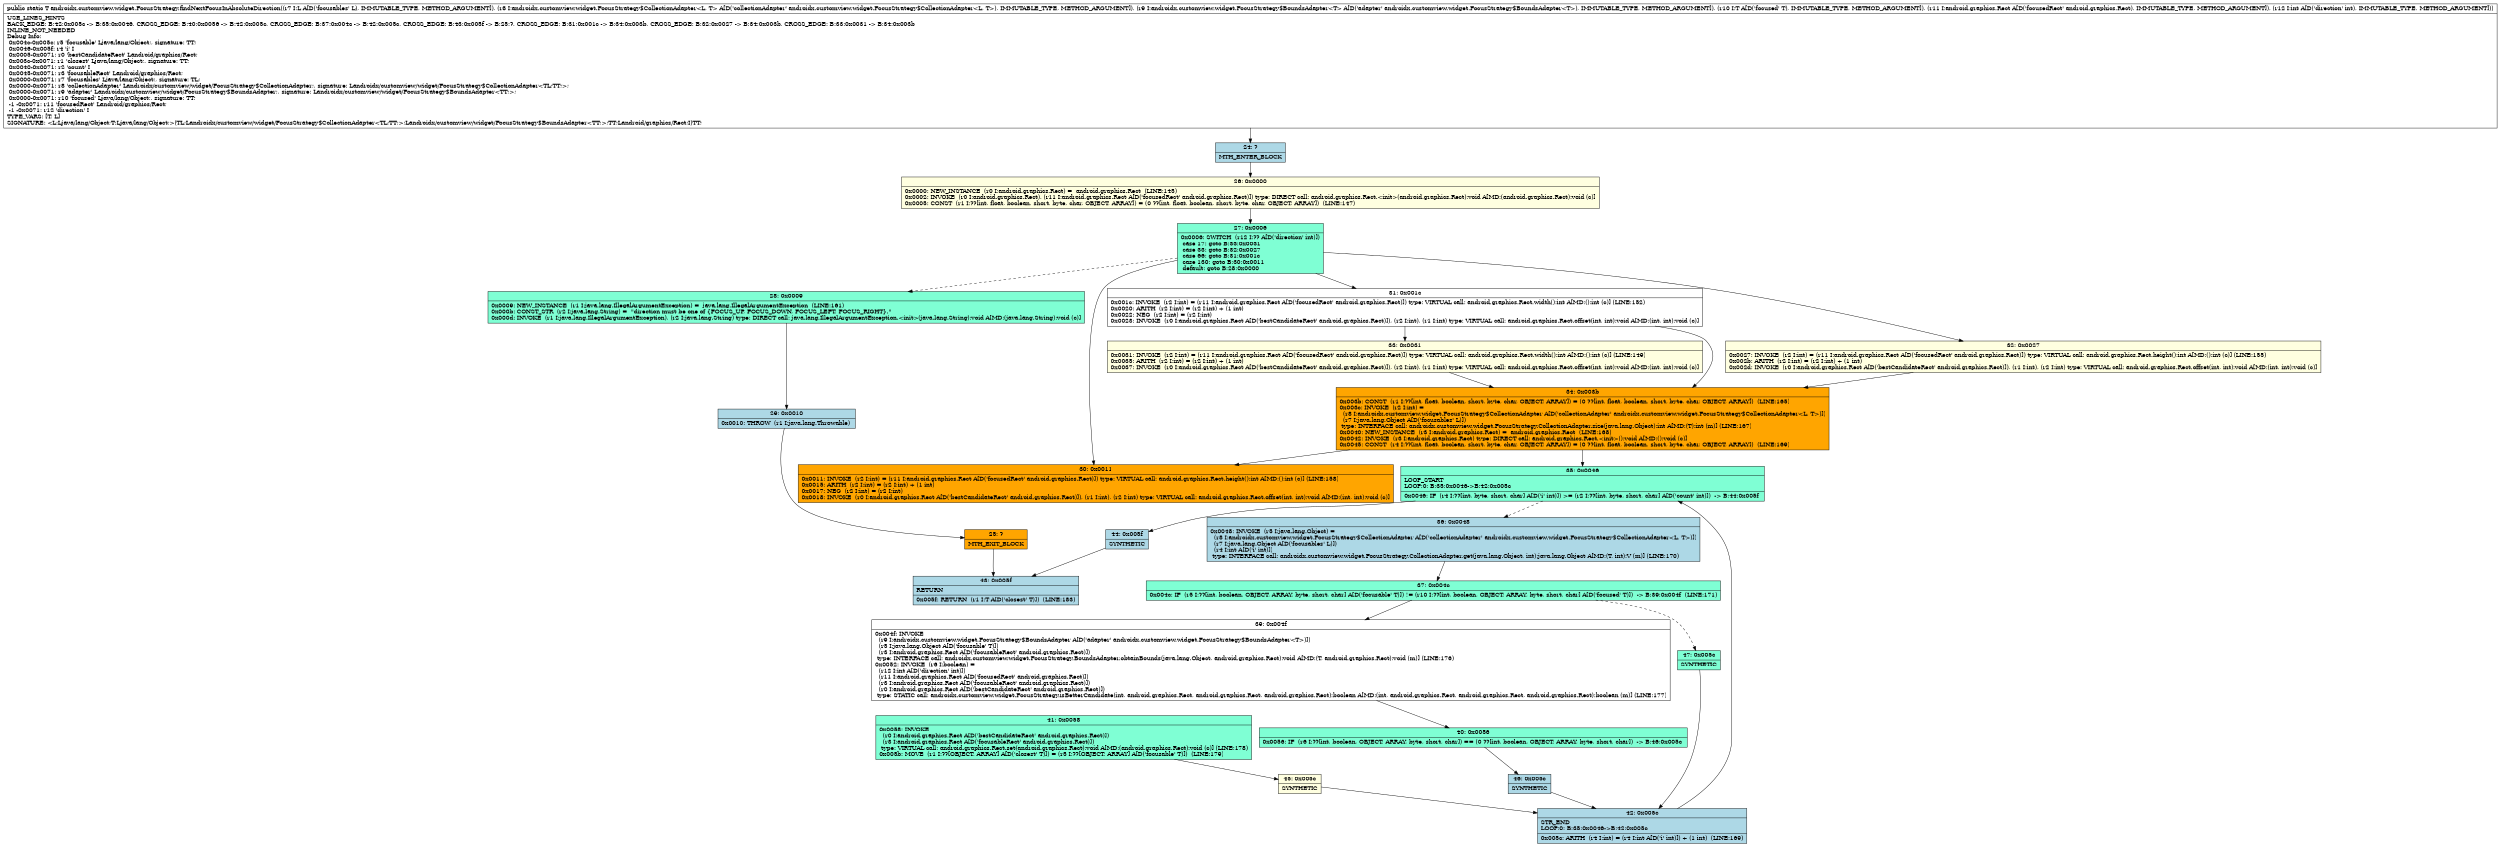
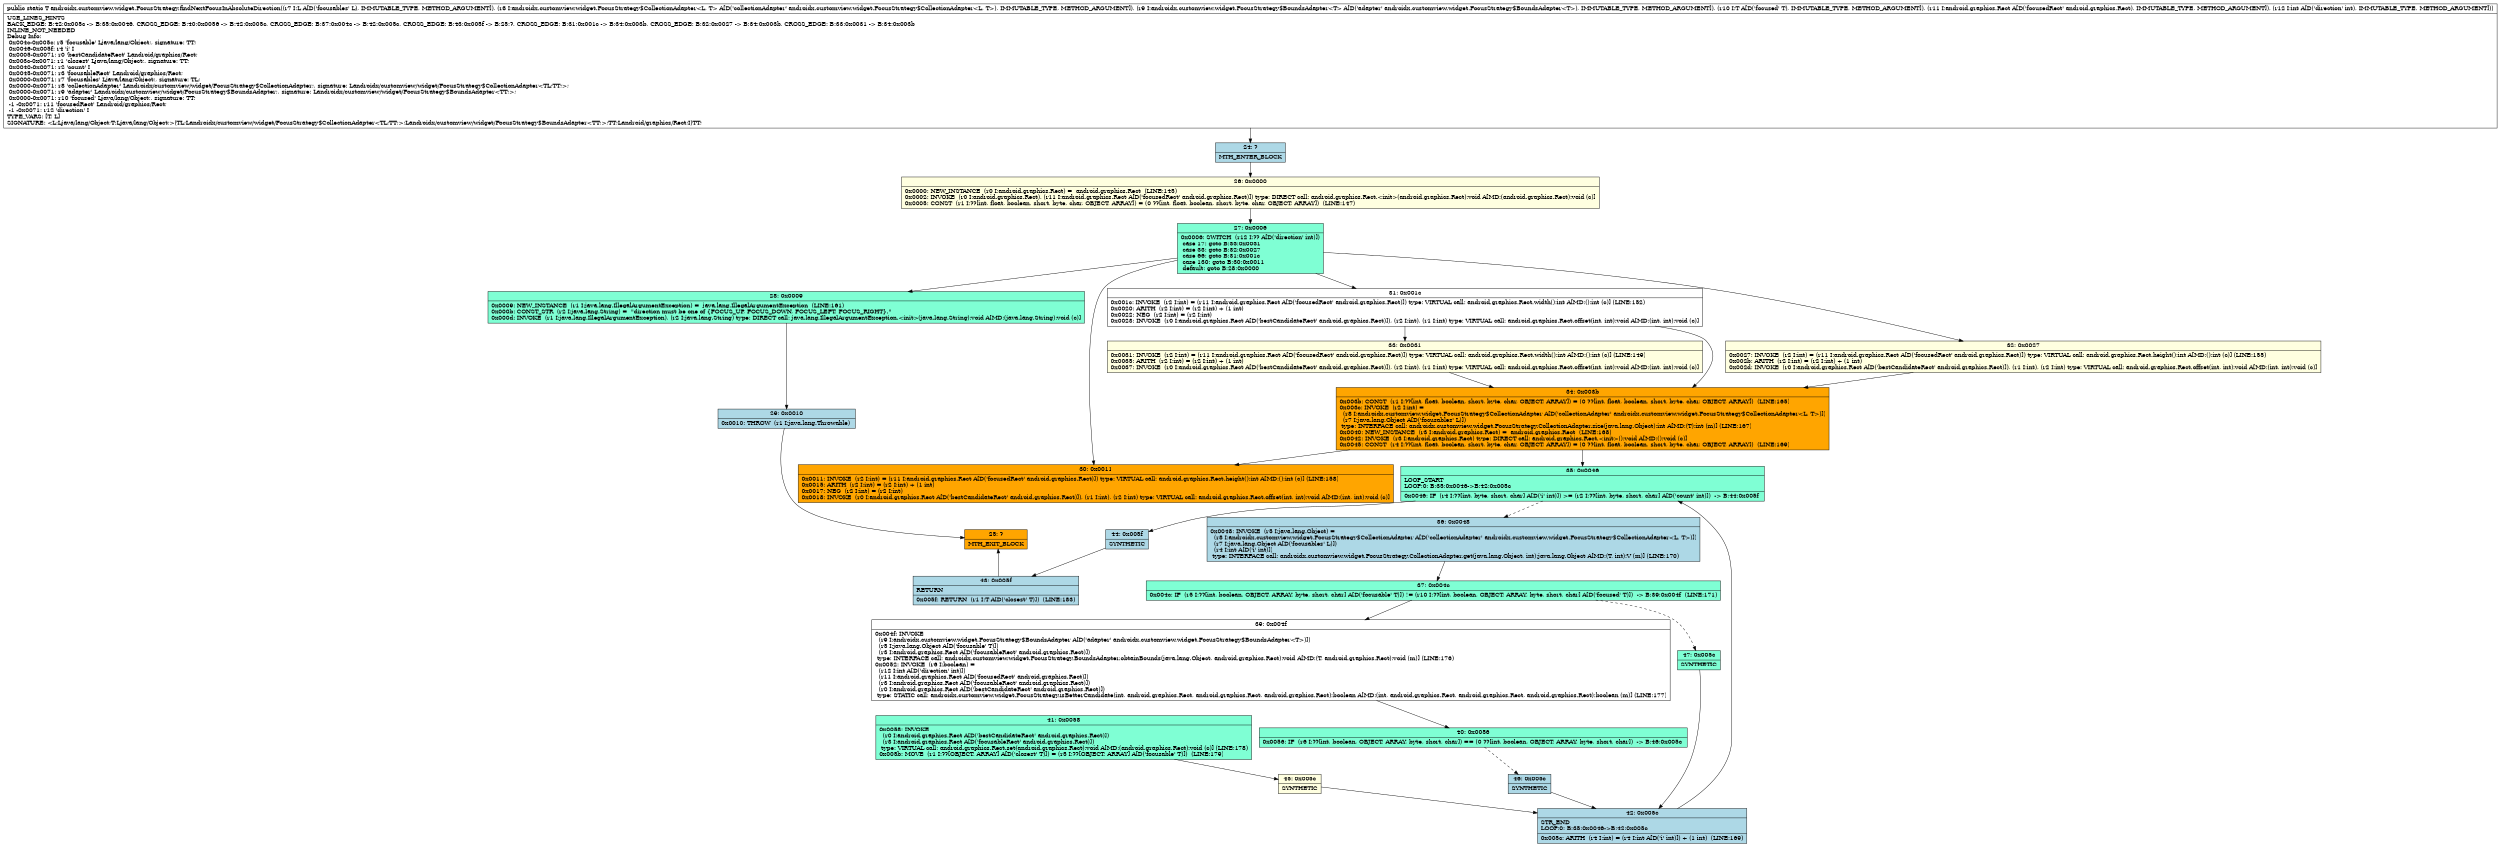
(1045, 275) -> (1045, 275)
(993, 561) -> (999, 565)
(1500, 759) -> (1500, 759)
